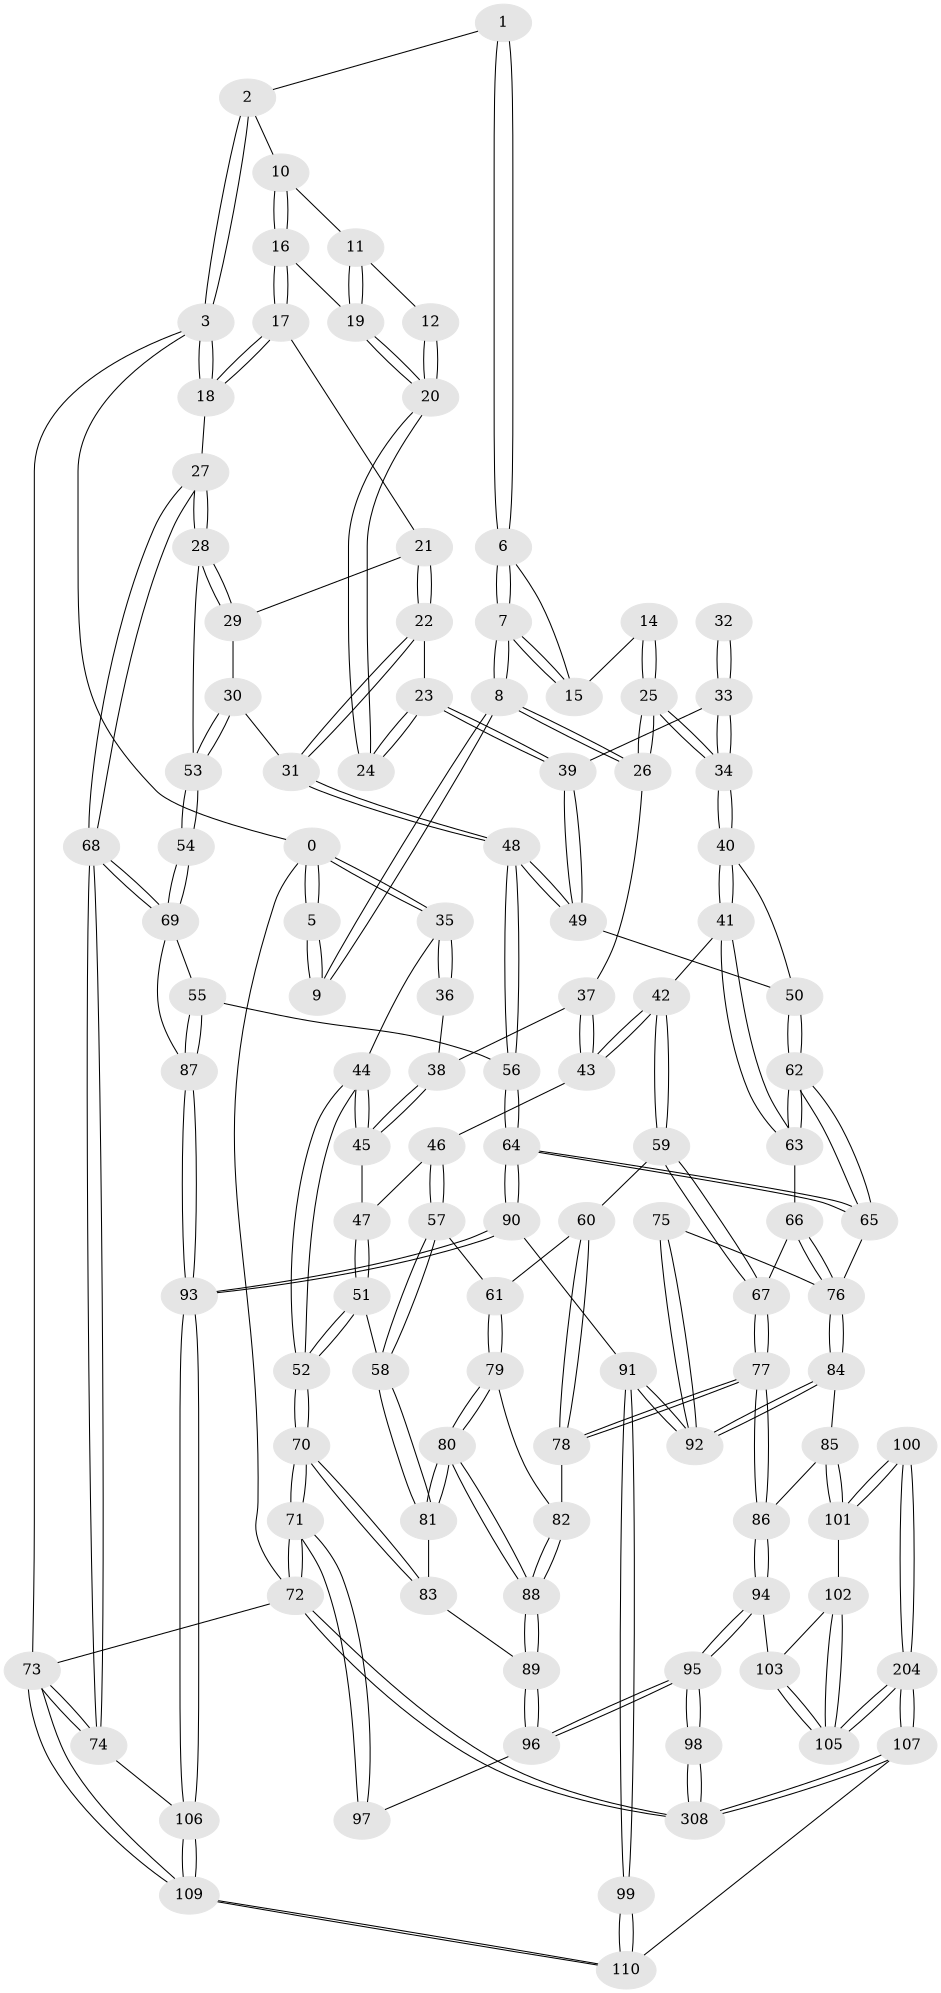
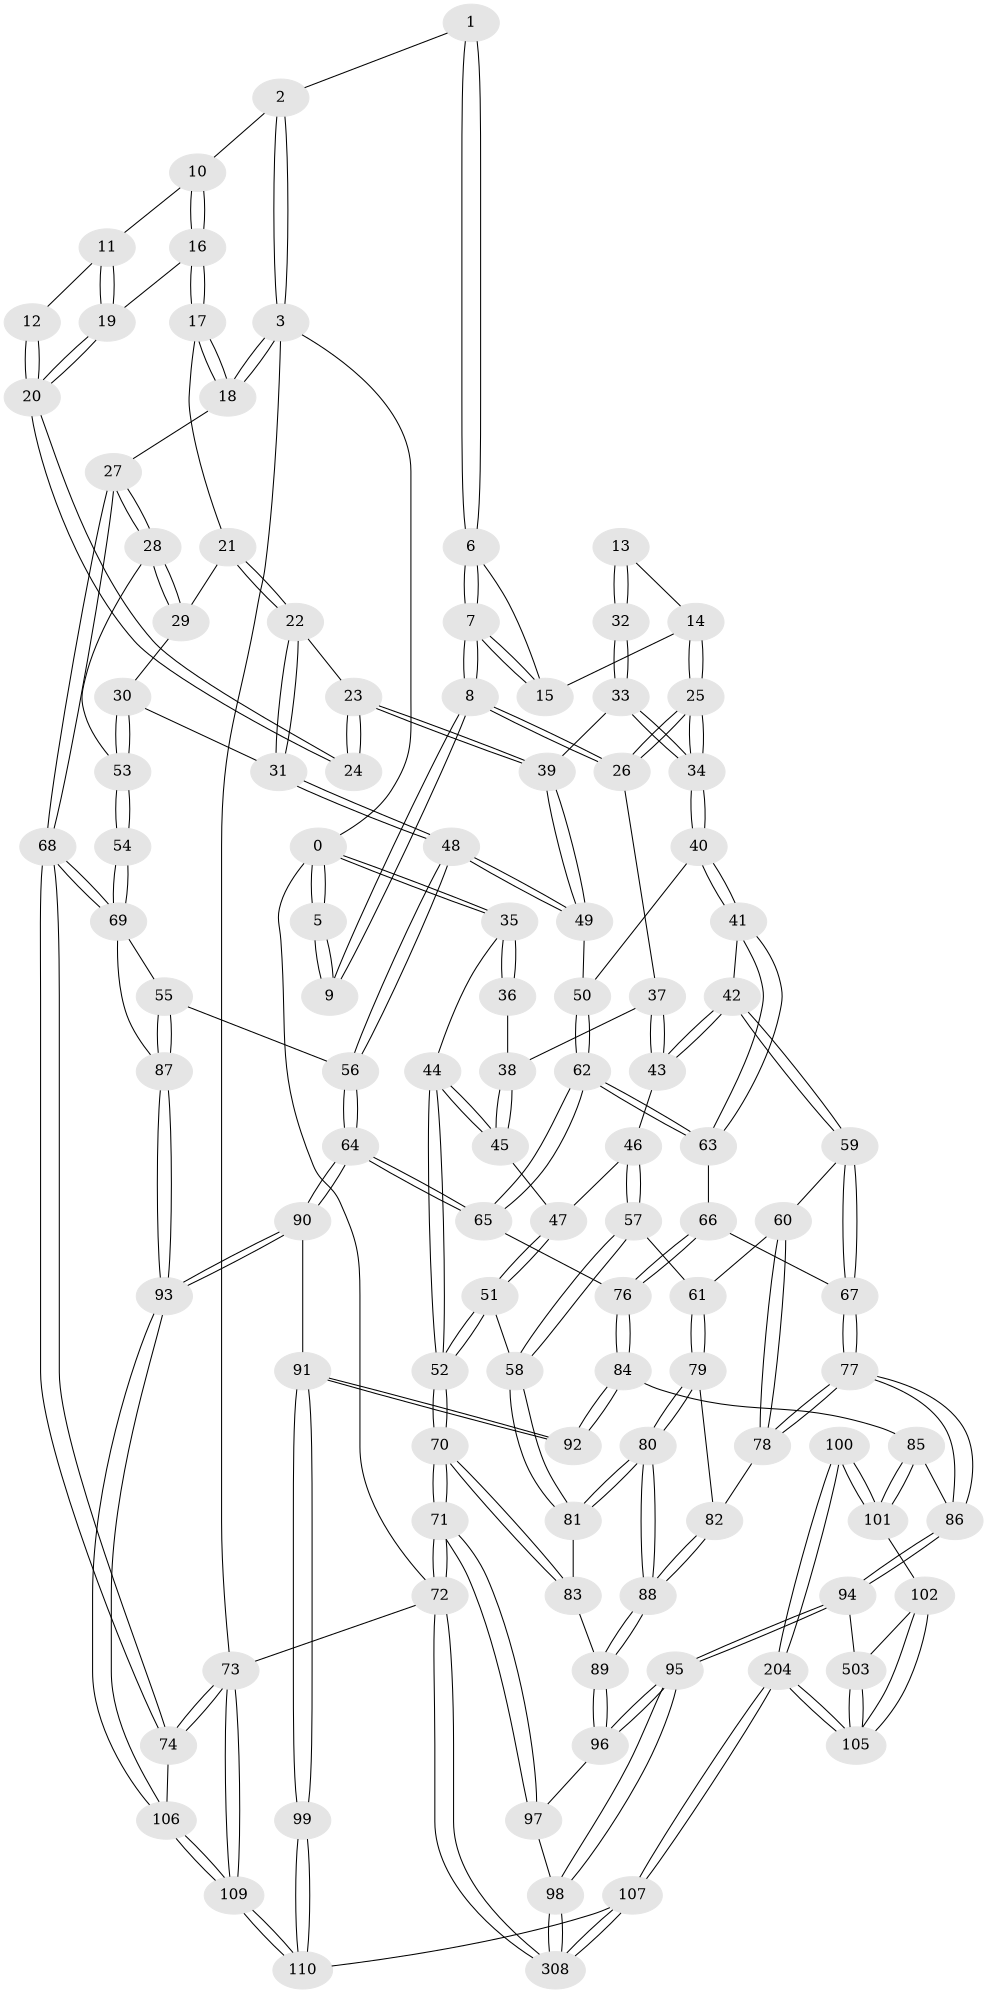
none -> (621, 547)
(662, 1221) -> none
(770, 1671) -> (856, 1671)
none -> (545, 1858)
